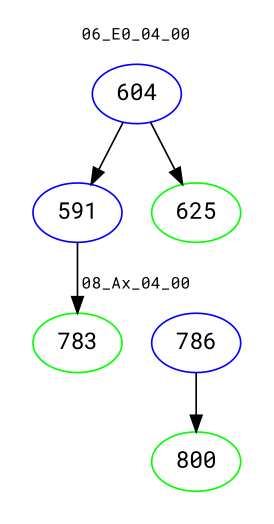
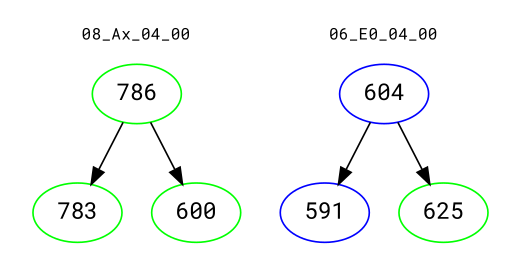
(77, 279) -> (111, 146)
(196, 343) -> (137, 94)
(196, 462) -> (196, 213)
